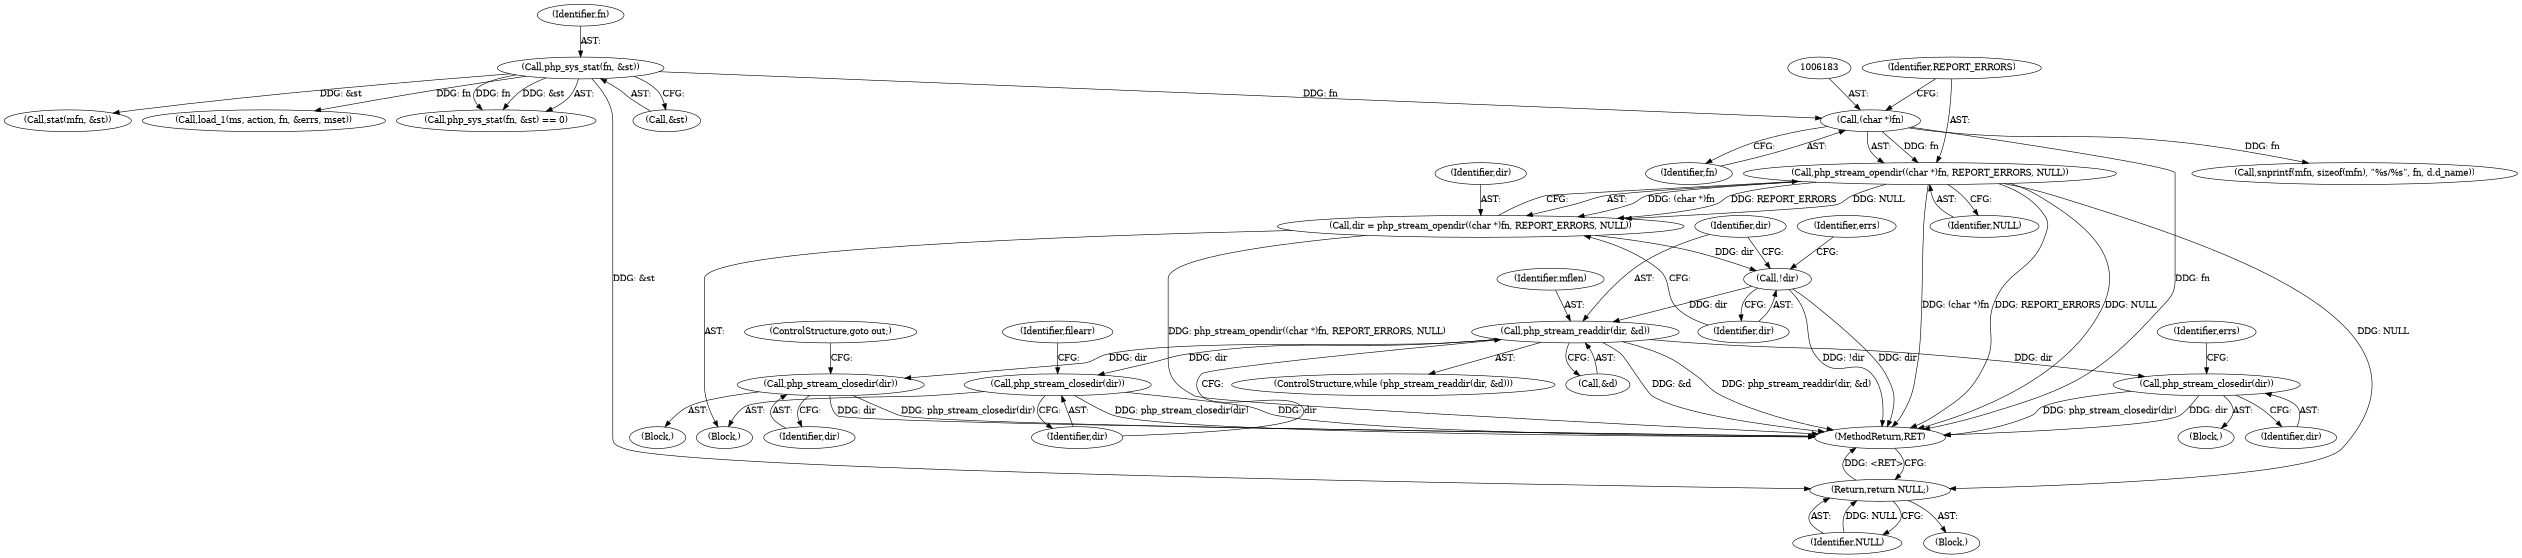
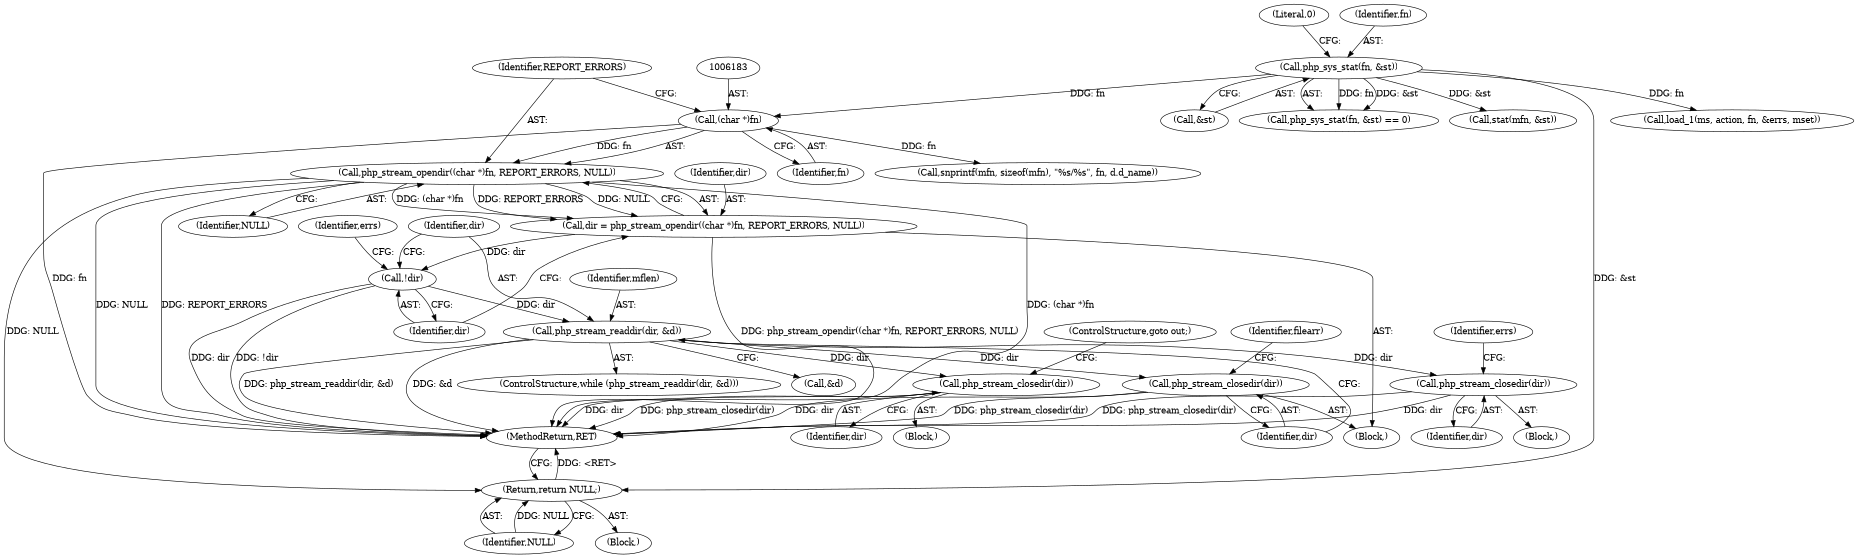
none -> (1294, 15)
(1595, 360) -> none
